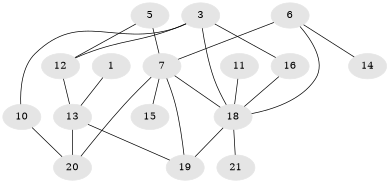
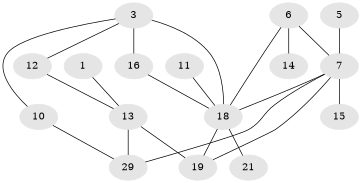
(105, 41) -> none
(73, 168) -> (128, 168)
